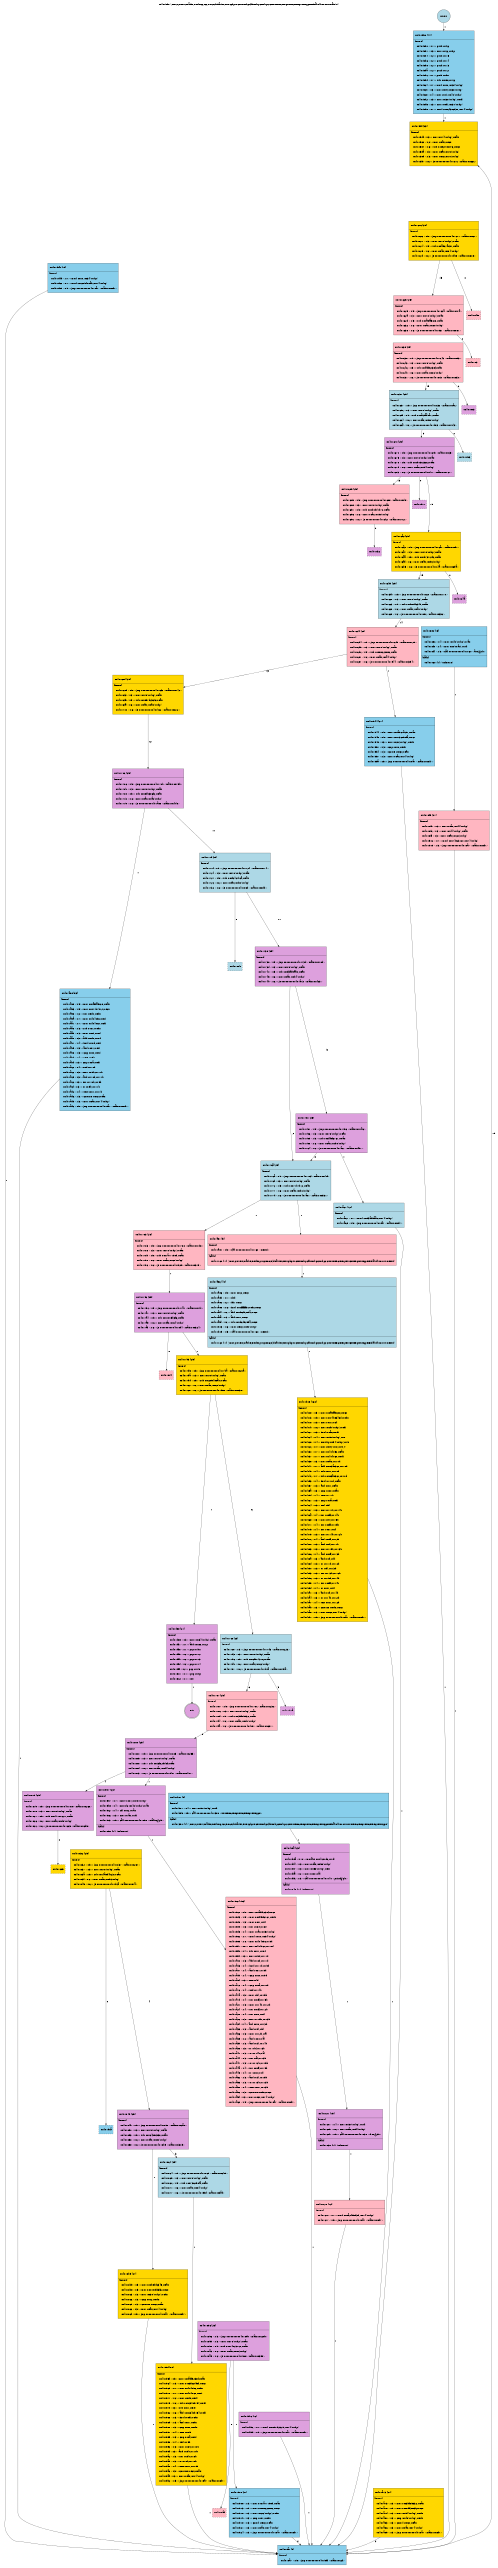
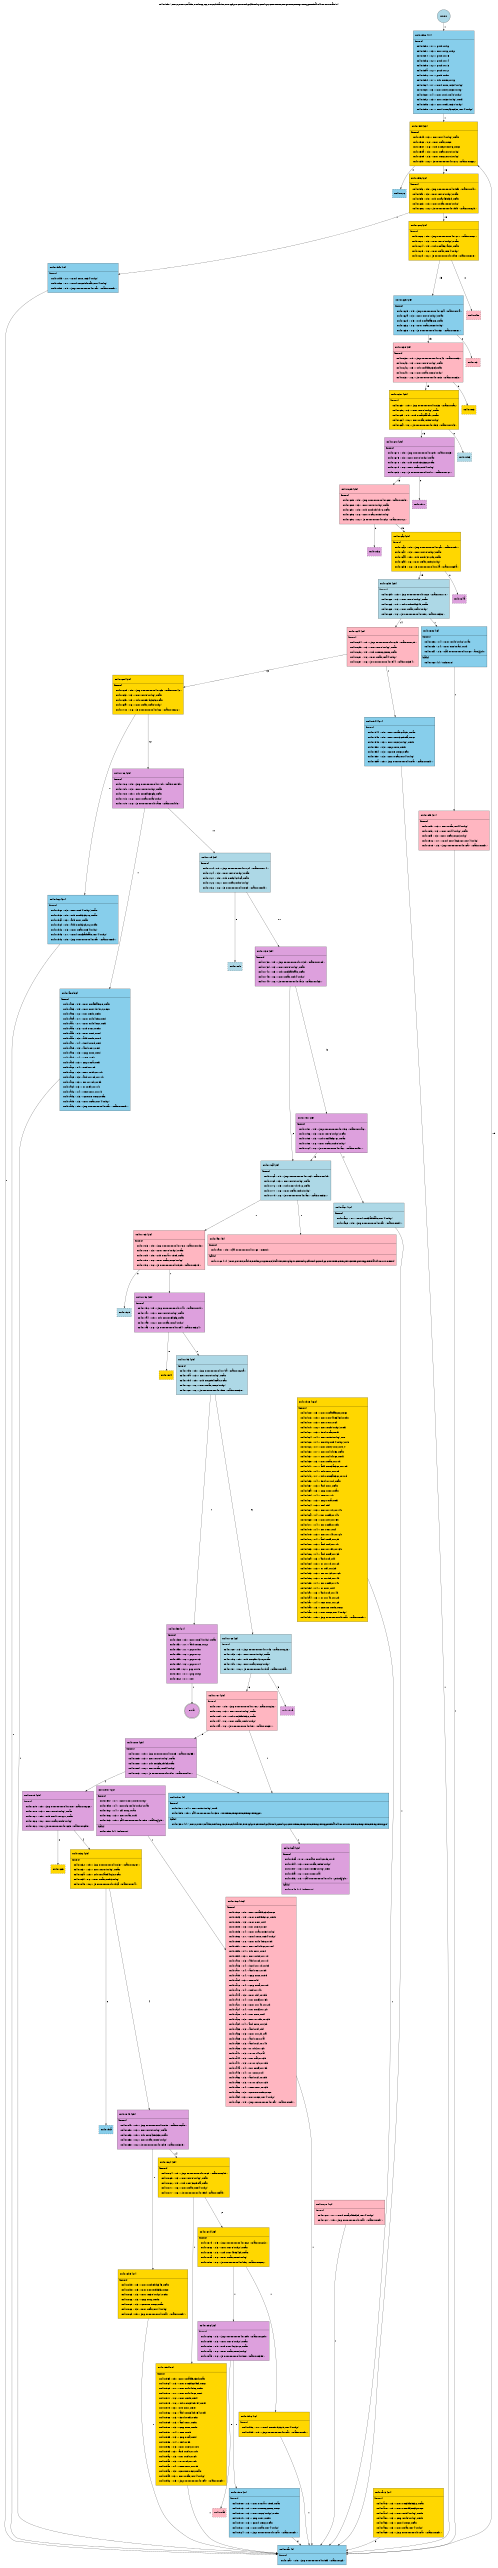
none -> (399, 194)
none -> (444, 194)
(429, 315) -> (429, 315)
none -> (428, 338)
(424, 410) -> (424, 410)
(469, 410) -> (469, 410)
(423, 434) -> (423, 434)
(430, 504) -> (400, 528)
none -> (433, 622)
none -> (83, 920)
none -> (124, 1313)
(302, 1313) -> none
(166, 1375) -> (166, 1375)
(212, 1375) -> (212, 1375)
(192, 1711) -> (192, 1711)
none -> (260, 1761)
(148, 1781) -> (217, 1783)
none -> (81, 1839)
(350, 2130) -> none
(176, 2154) -> (176, 2154)
(194, 2178) -> (194, 2178)
none -> (233, 2247)
(274, 2424) -> (274, 2424)
